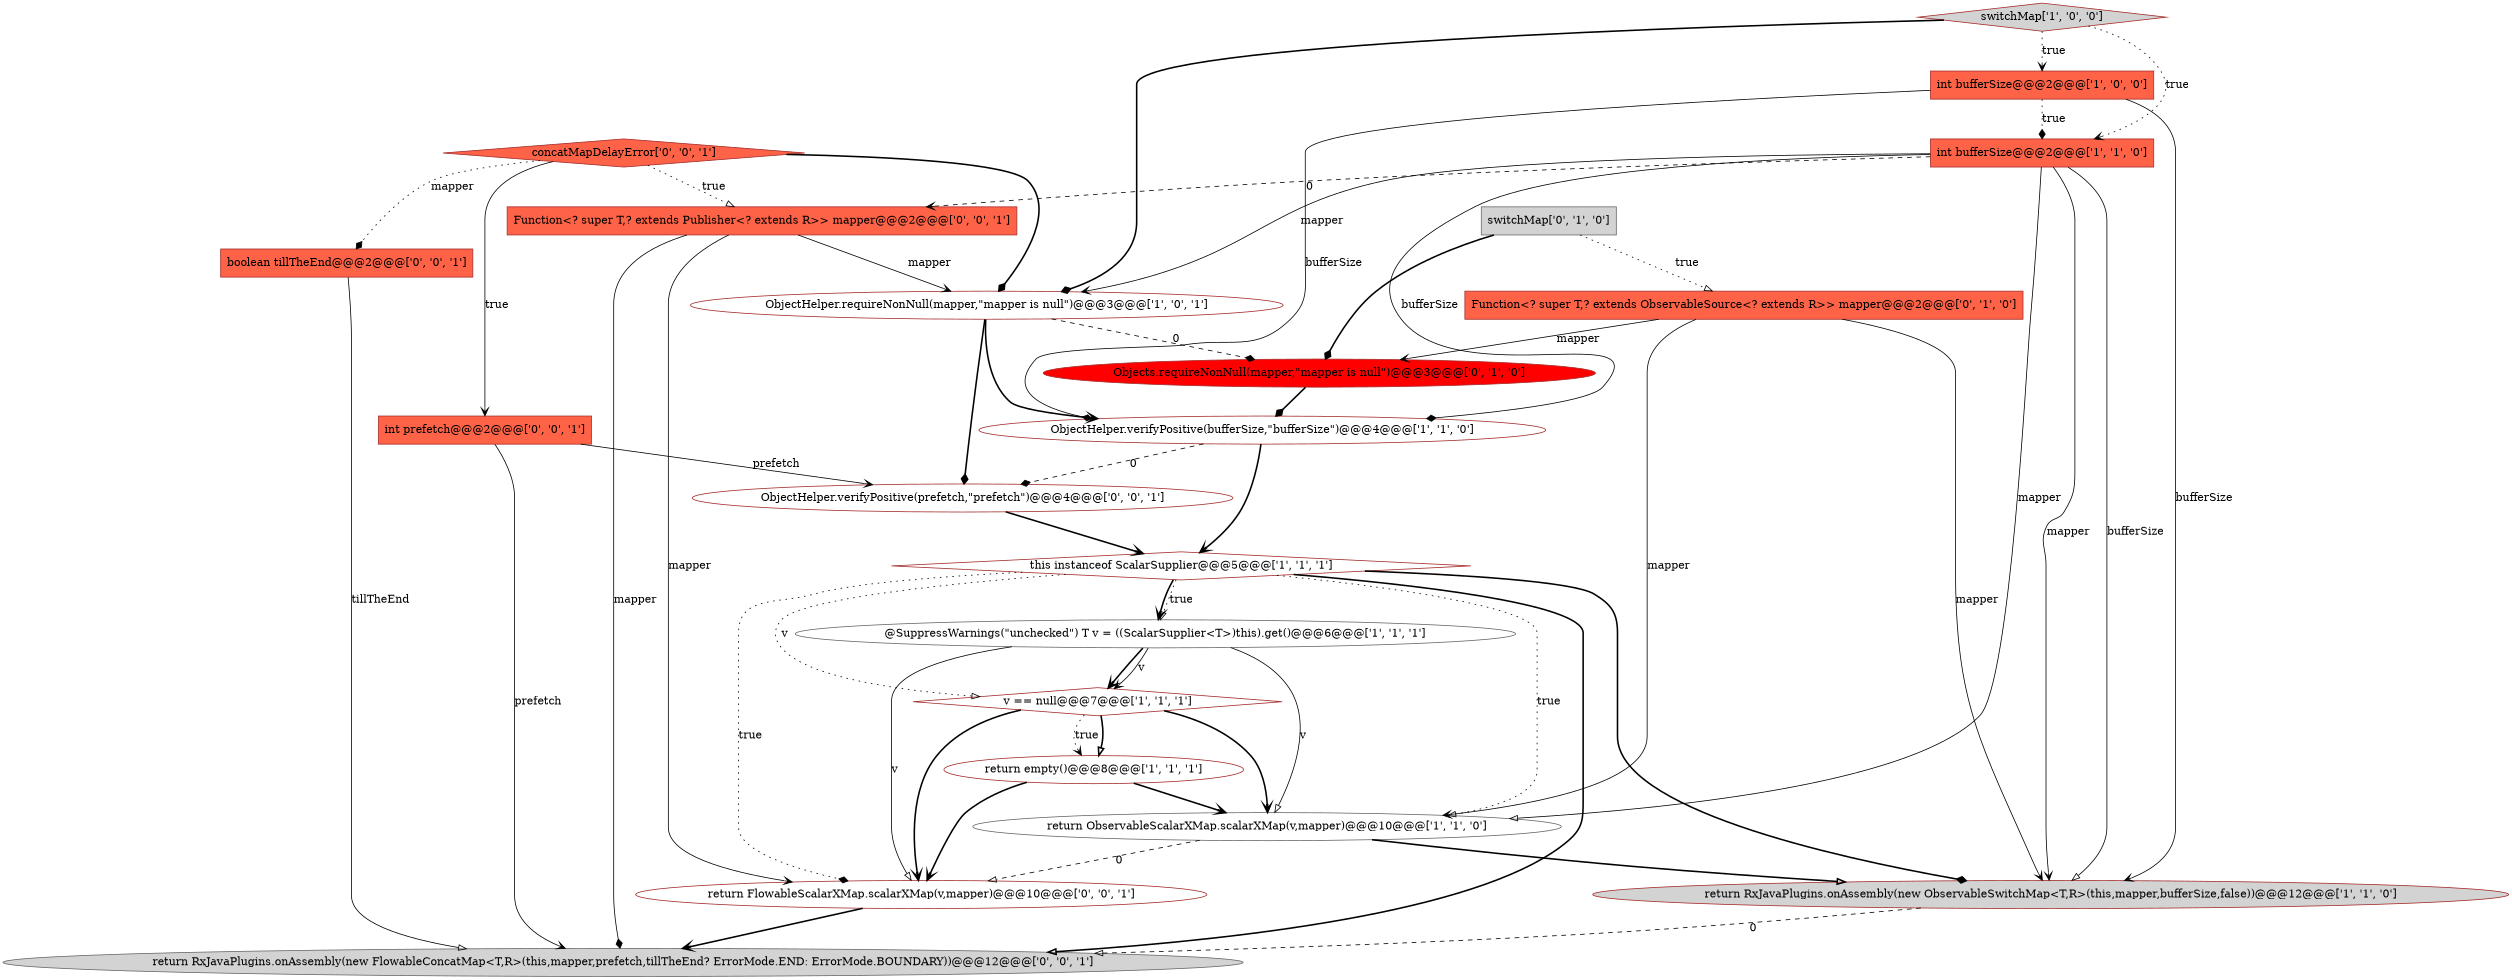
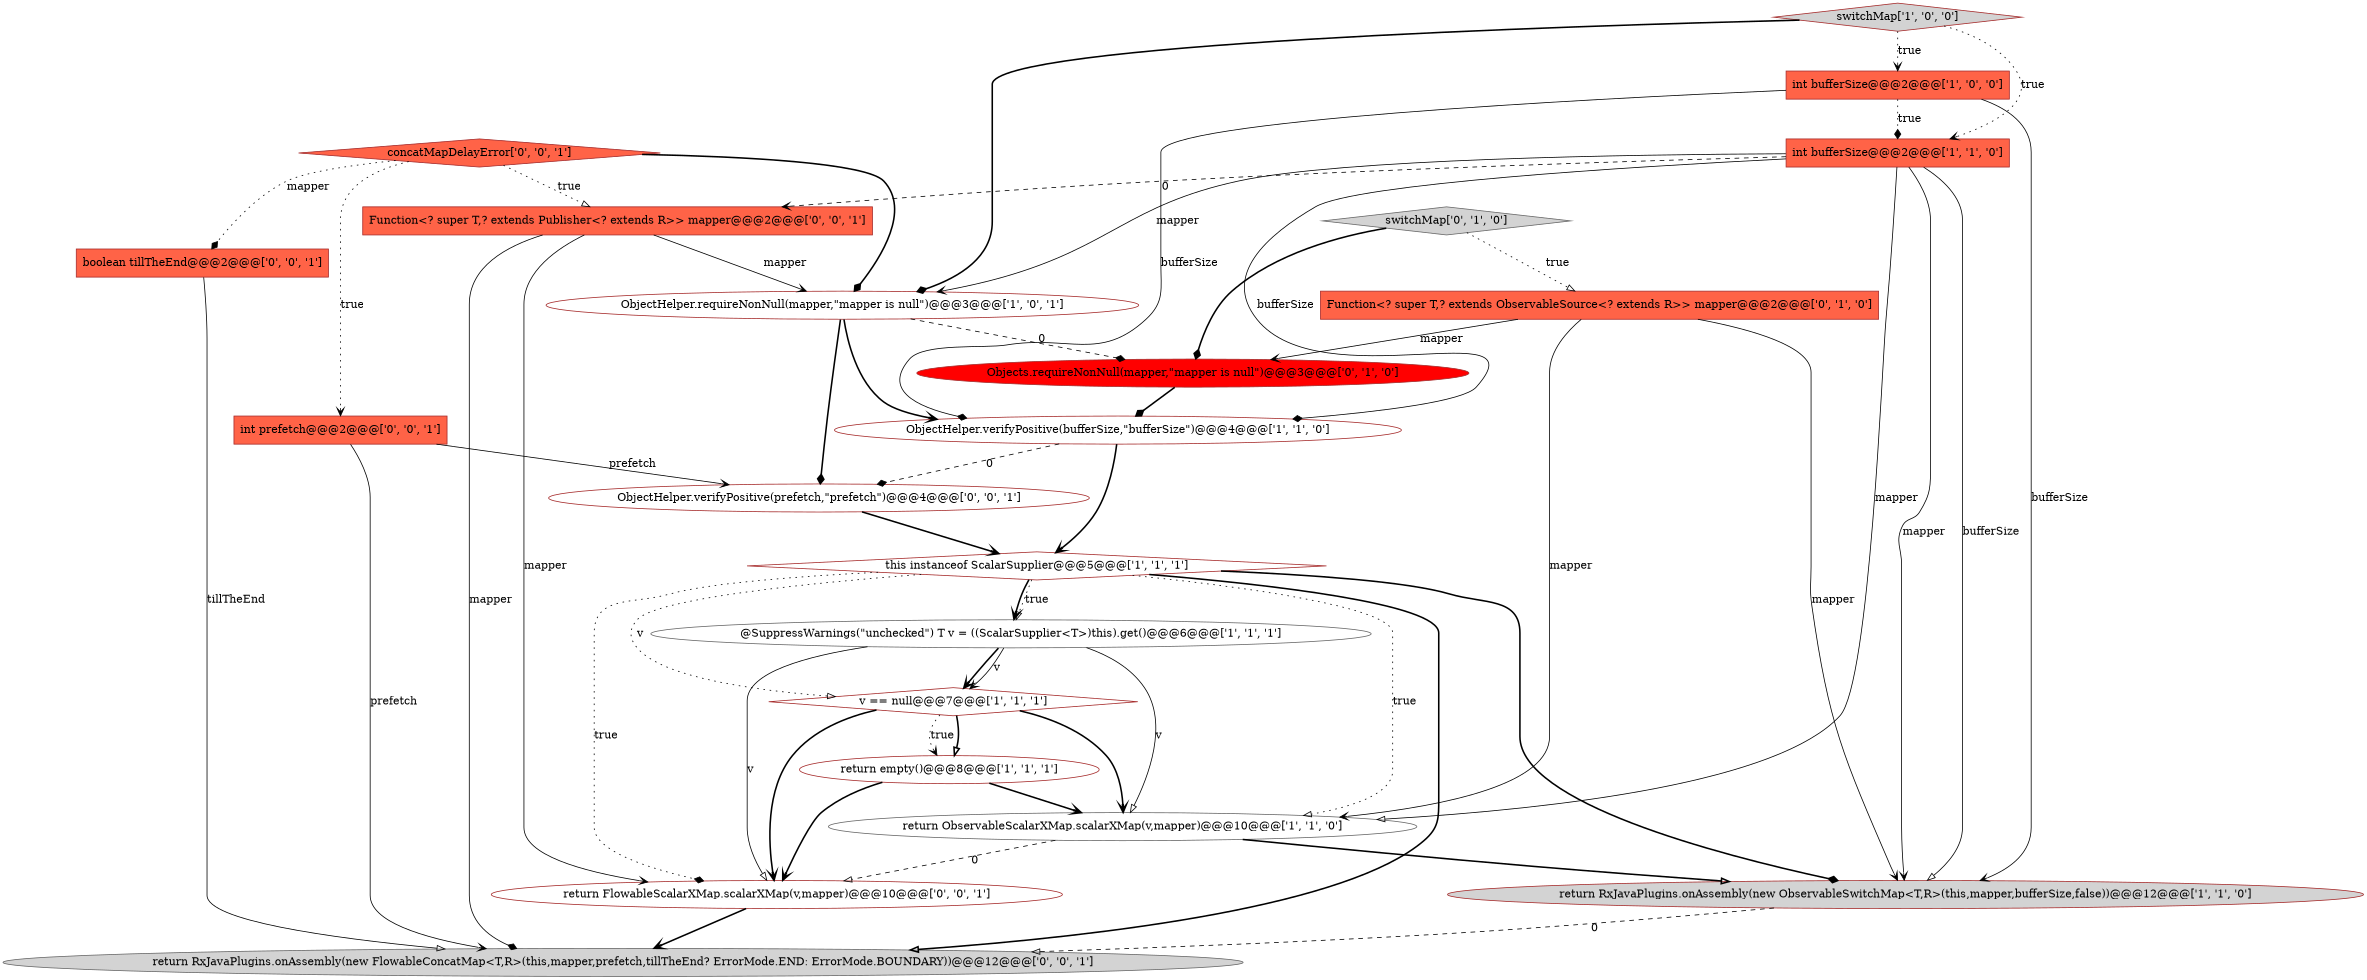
(1549, 221) -> (1447, 221)
(485, 265) -> (341, 265)
